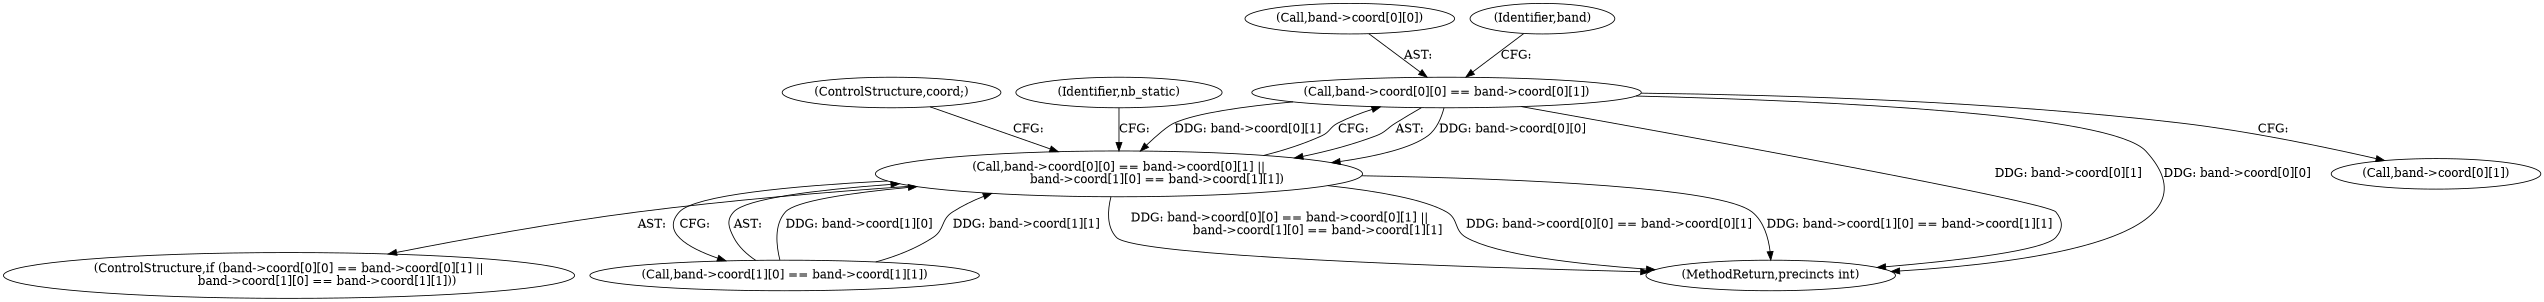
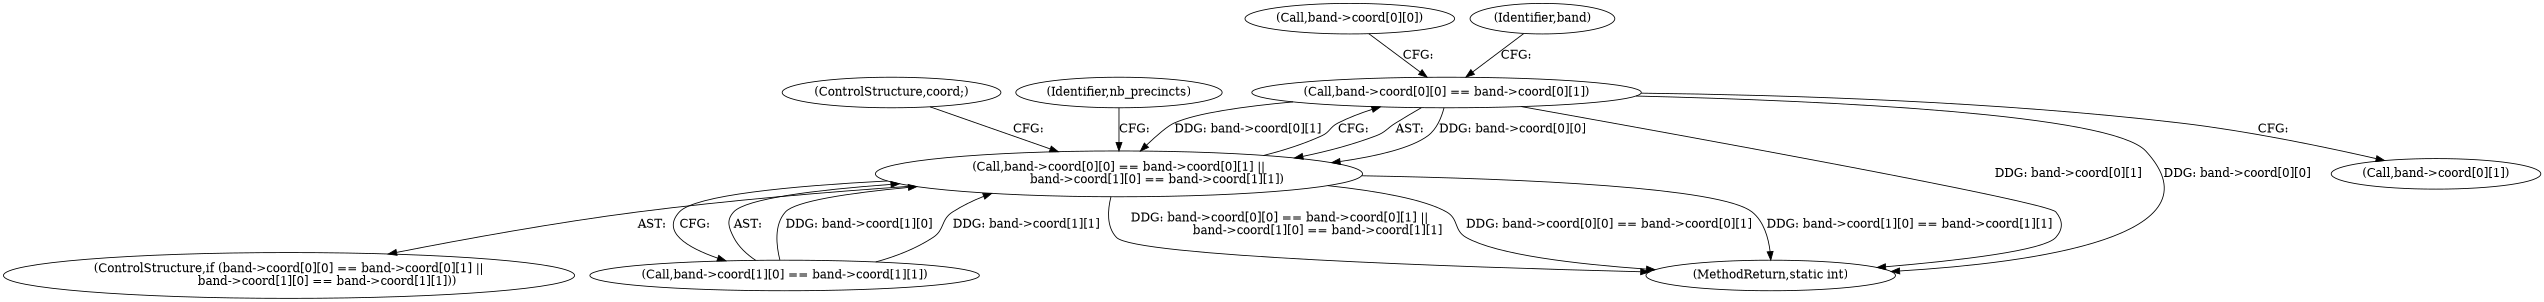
(1420, 56) -> (1420, 56)
(1119, 92) -> (1119, 92)
(1771, 275) -> (1771, 275)
